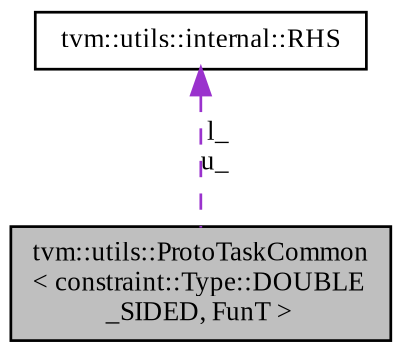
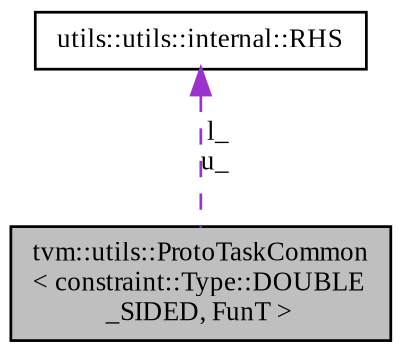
(201, 41) -> (201, 41)
